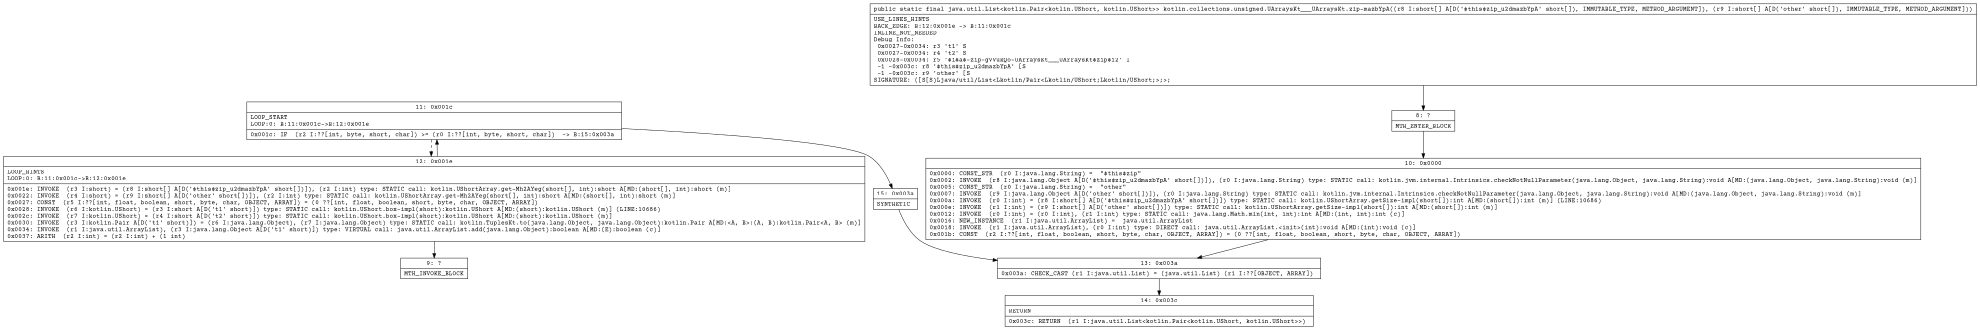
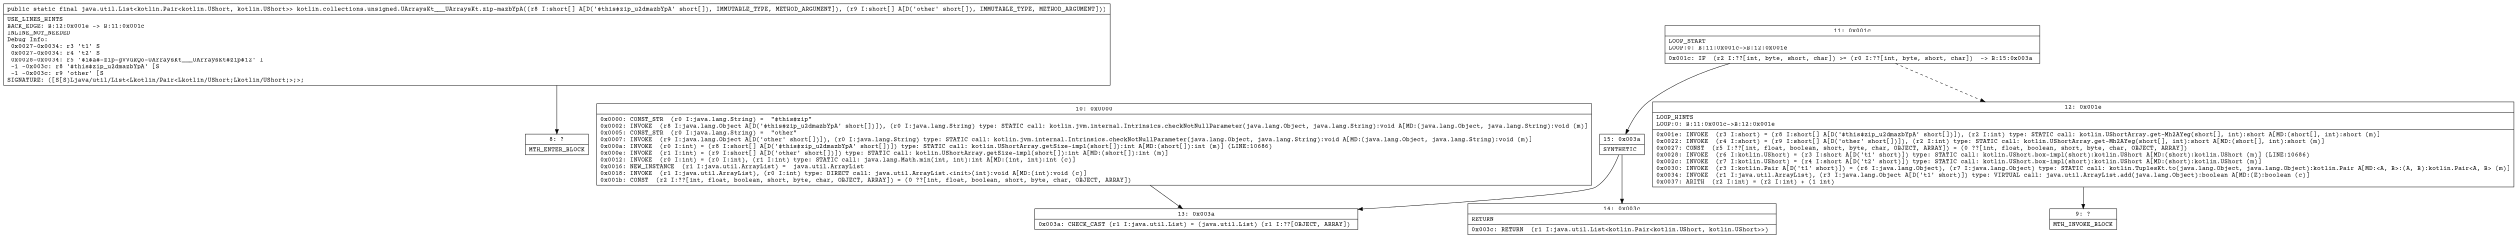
(1423, 142) -> none
(437, 150) -> none
(1159, 285) -> (1622, 177)
